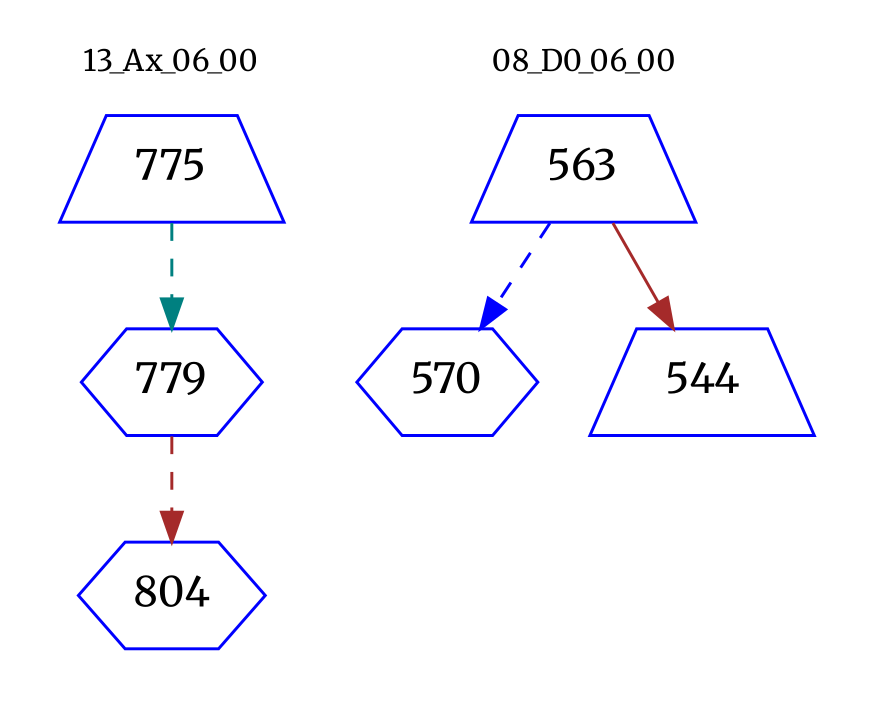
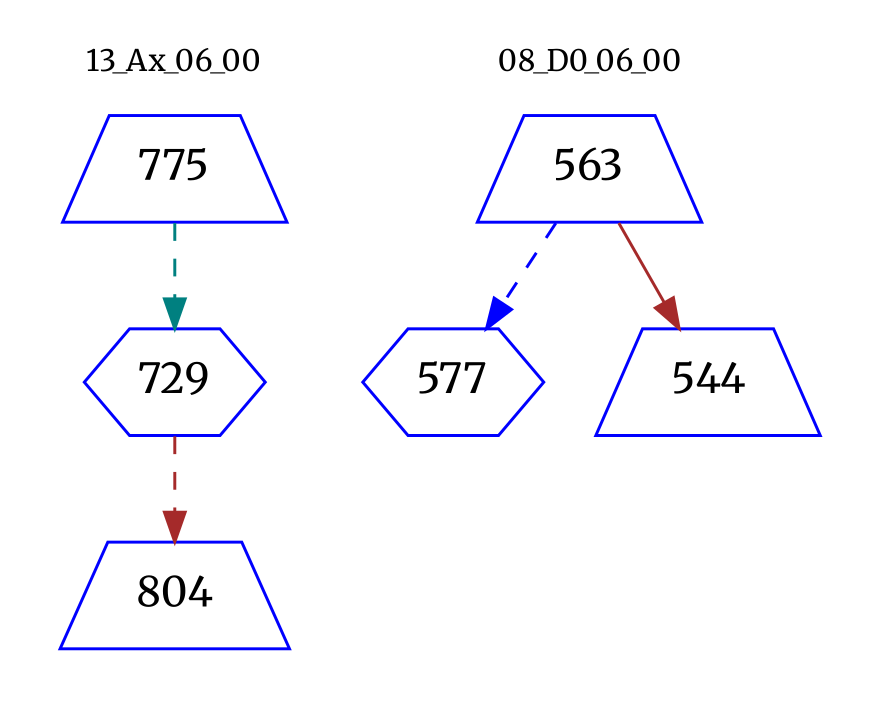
(172, 382) -> (175, 382)
(447, 382) -> (453, 382)
(172, 595) -> (175, 595)
